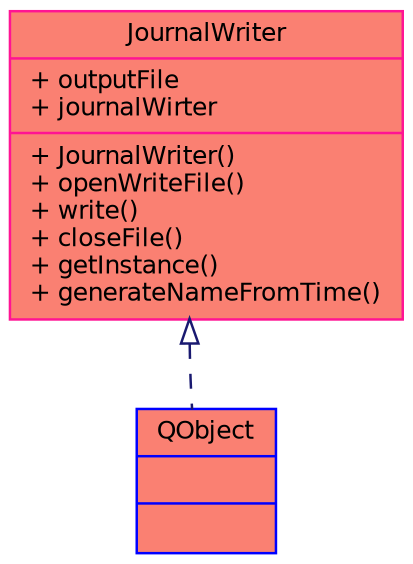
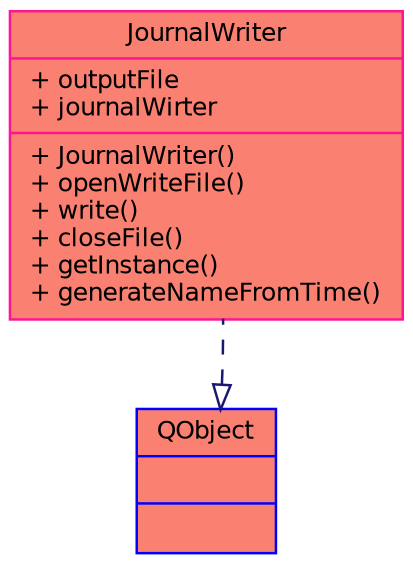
(190, 377) -> (223, 352)
